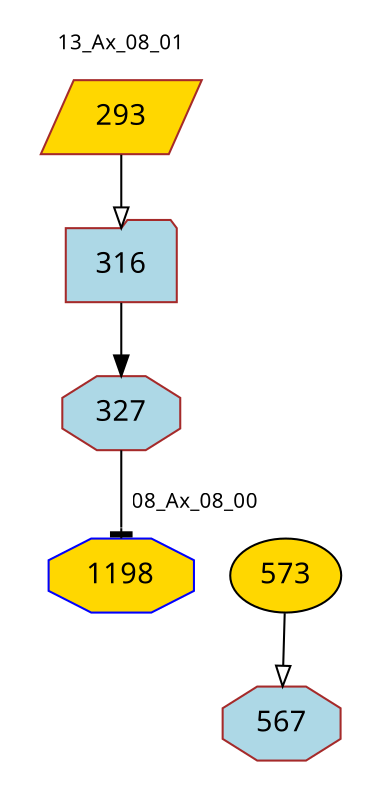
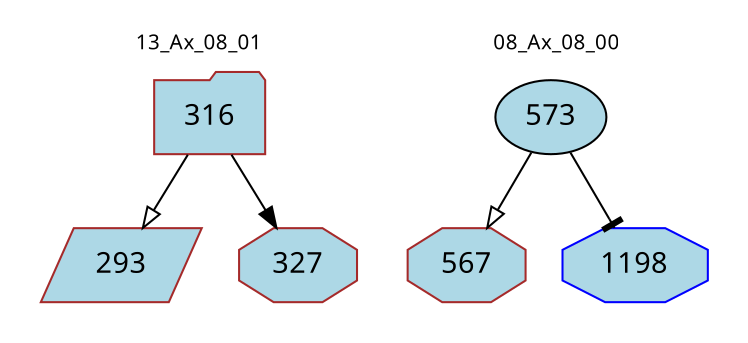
(121, 117) -> (121, 265)
(121, 181) -> (171, 183)
(121, 497) -> (590, 186)
(121, 576) -> (635, 265)
(286, 576) -> (551, 117)
